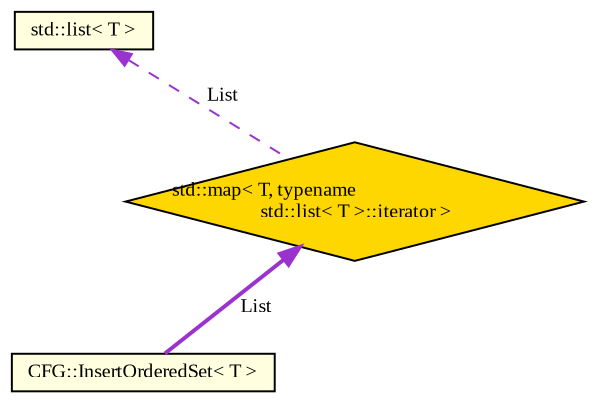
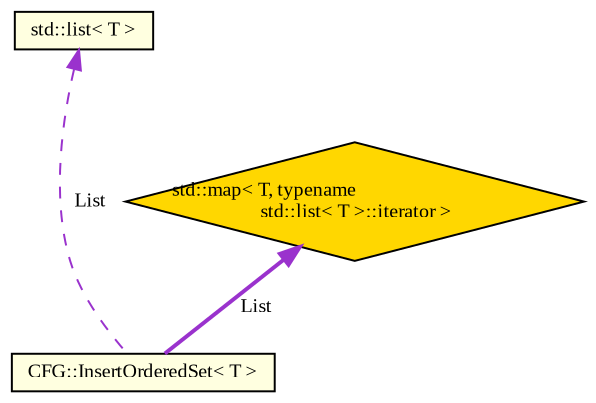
(209, 110) -> (62, 220)
